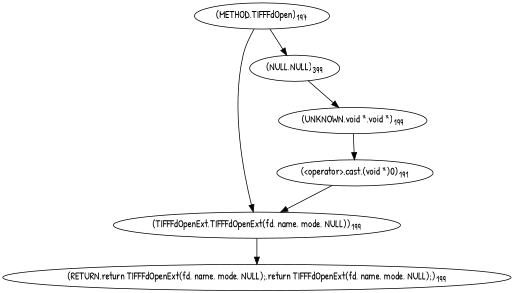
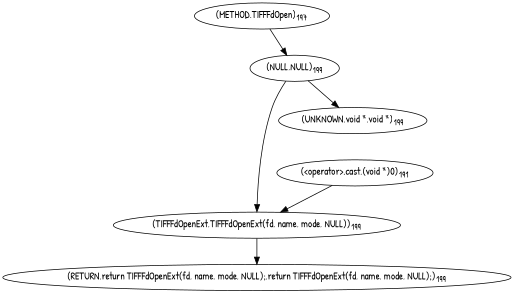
(318, 67) -> (318, 67)
(238, 116) -> (264, 141)
(354, 143) -> none
